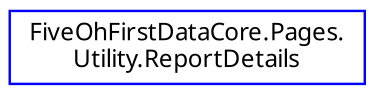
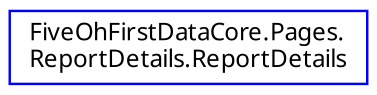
(187, 47) -> (188, 47)
